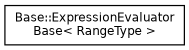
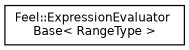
(95, 25) -> (95, 25)
